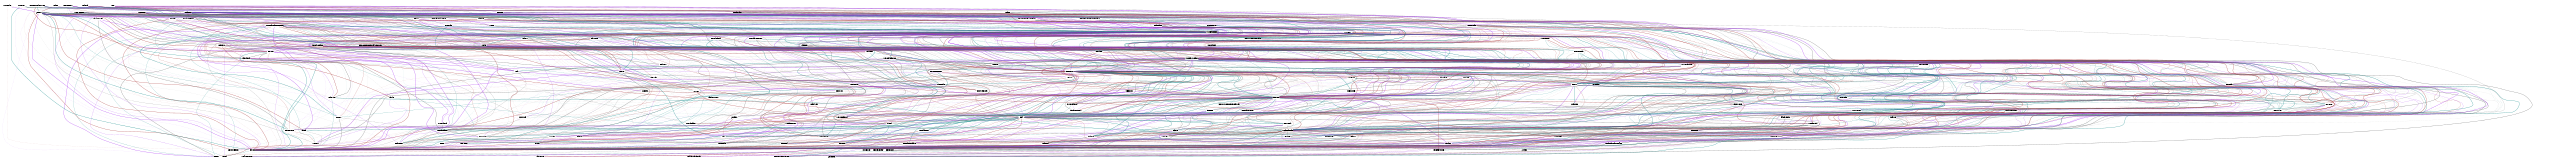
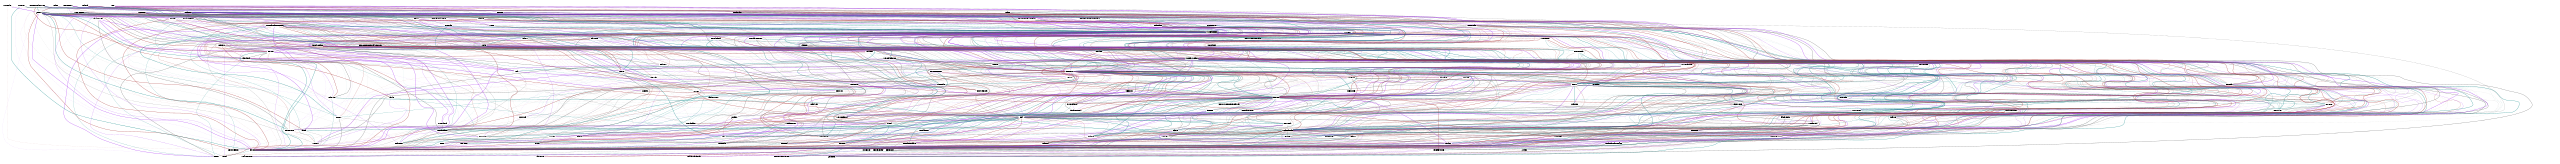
(166, 51) -> (166, 51)
(1052, 100) -> (1052, 100)
